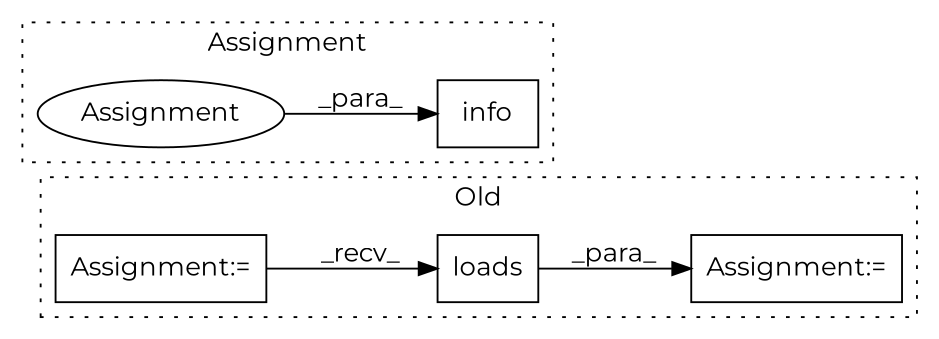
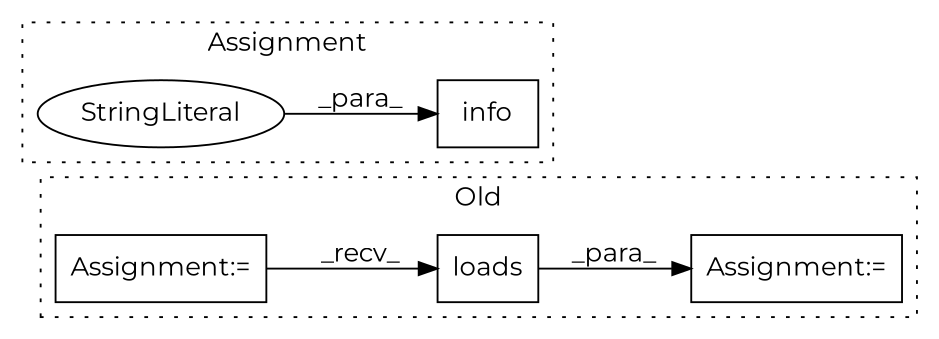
(161, 114) -> (161, 114)
